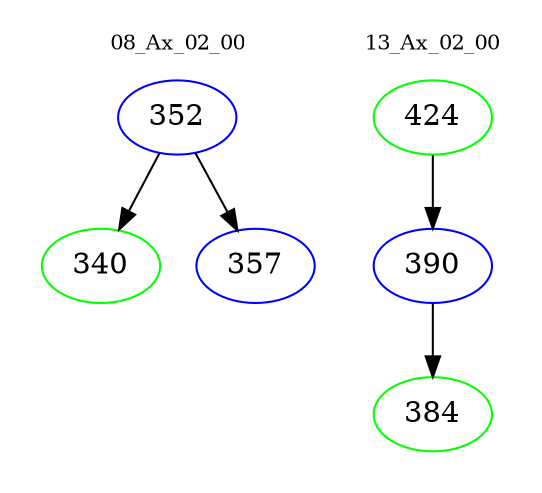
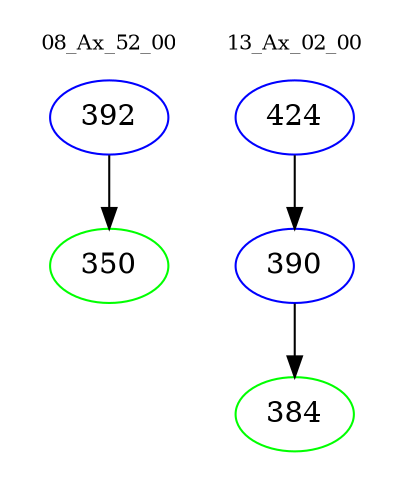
(178, 44) -> (109, 44)
(177, 117) -> (109, 117)
(433, 117) -> (295, 117)
(101, 266) -> (109, 266)
(256, 266) -> none
